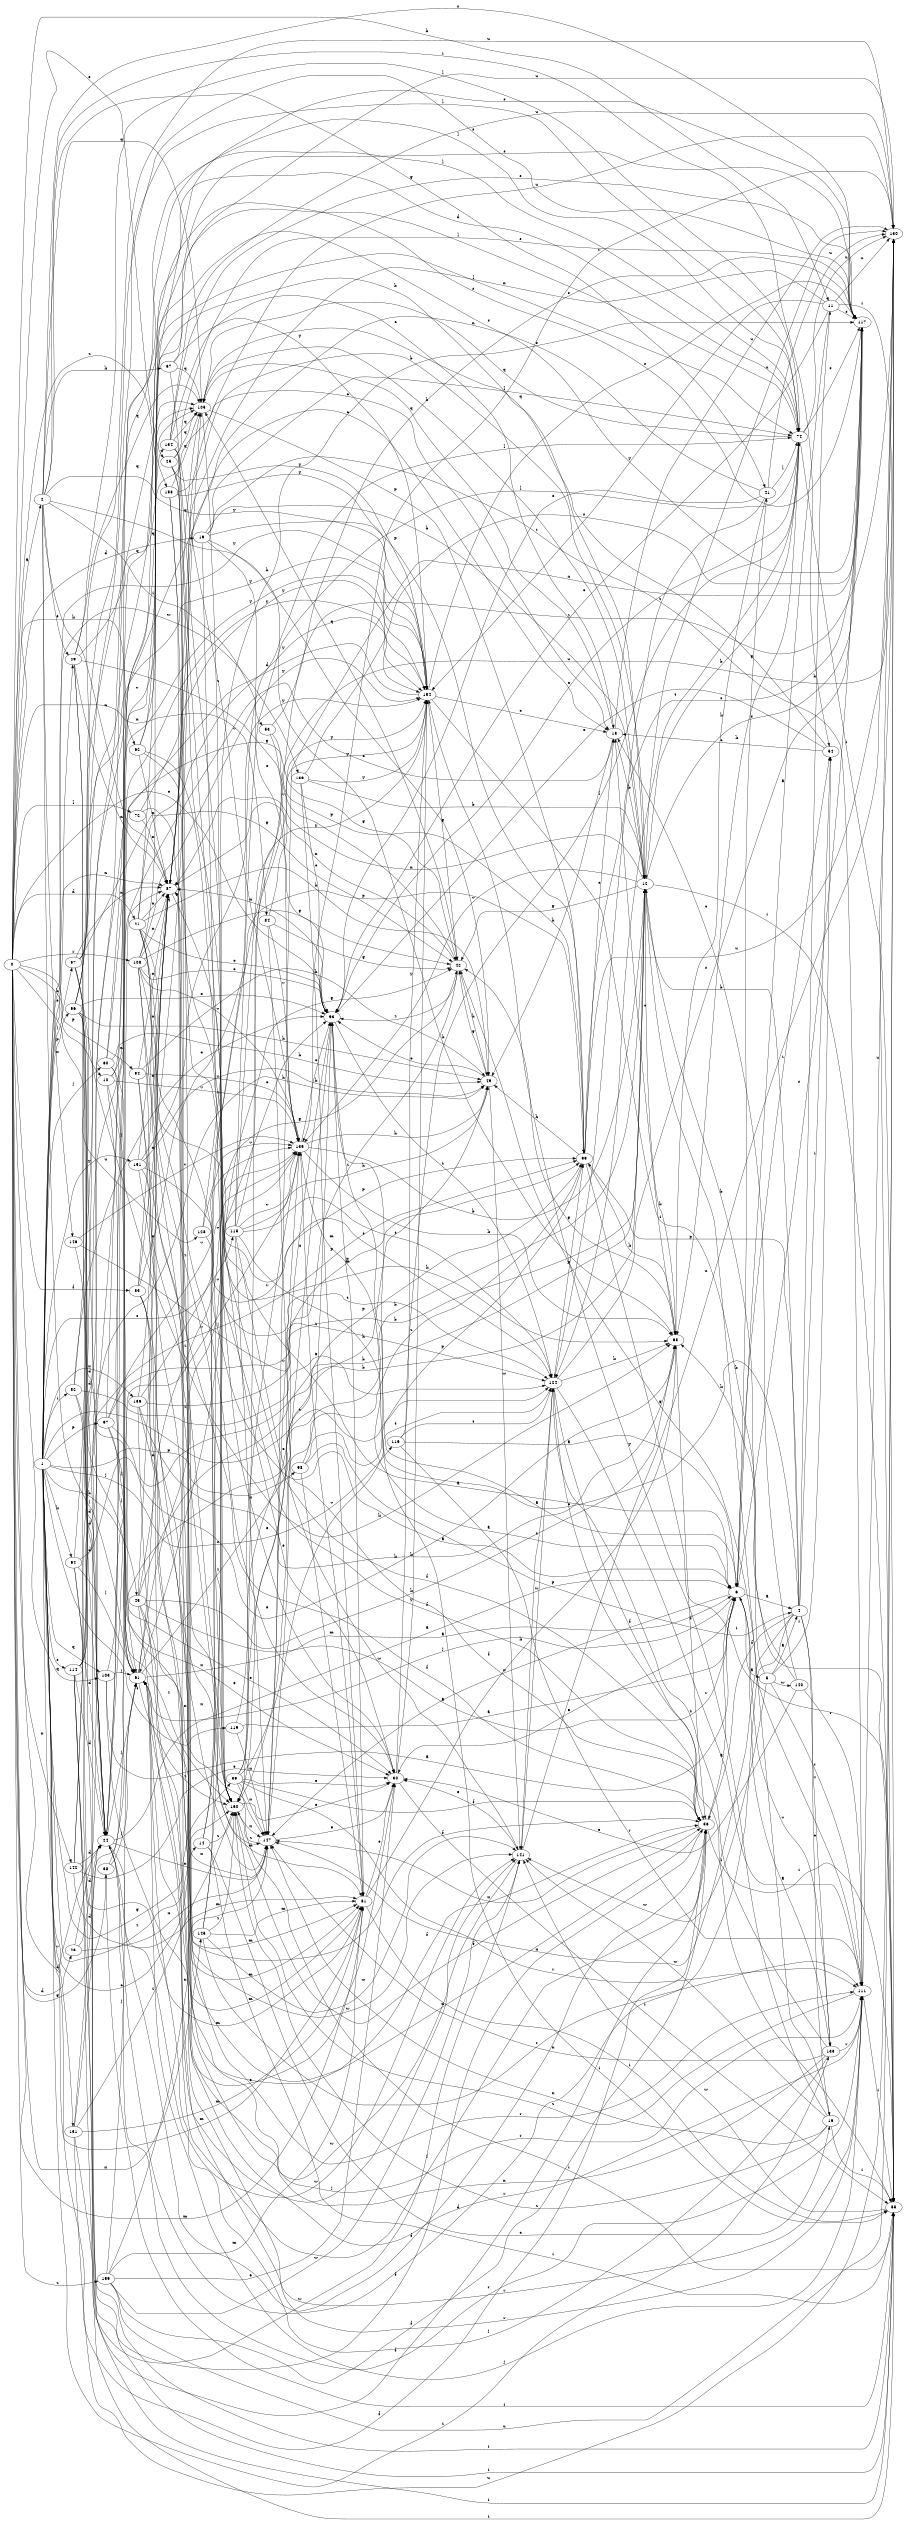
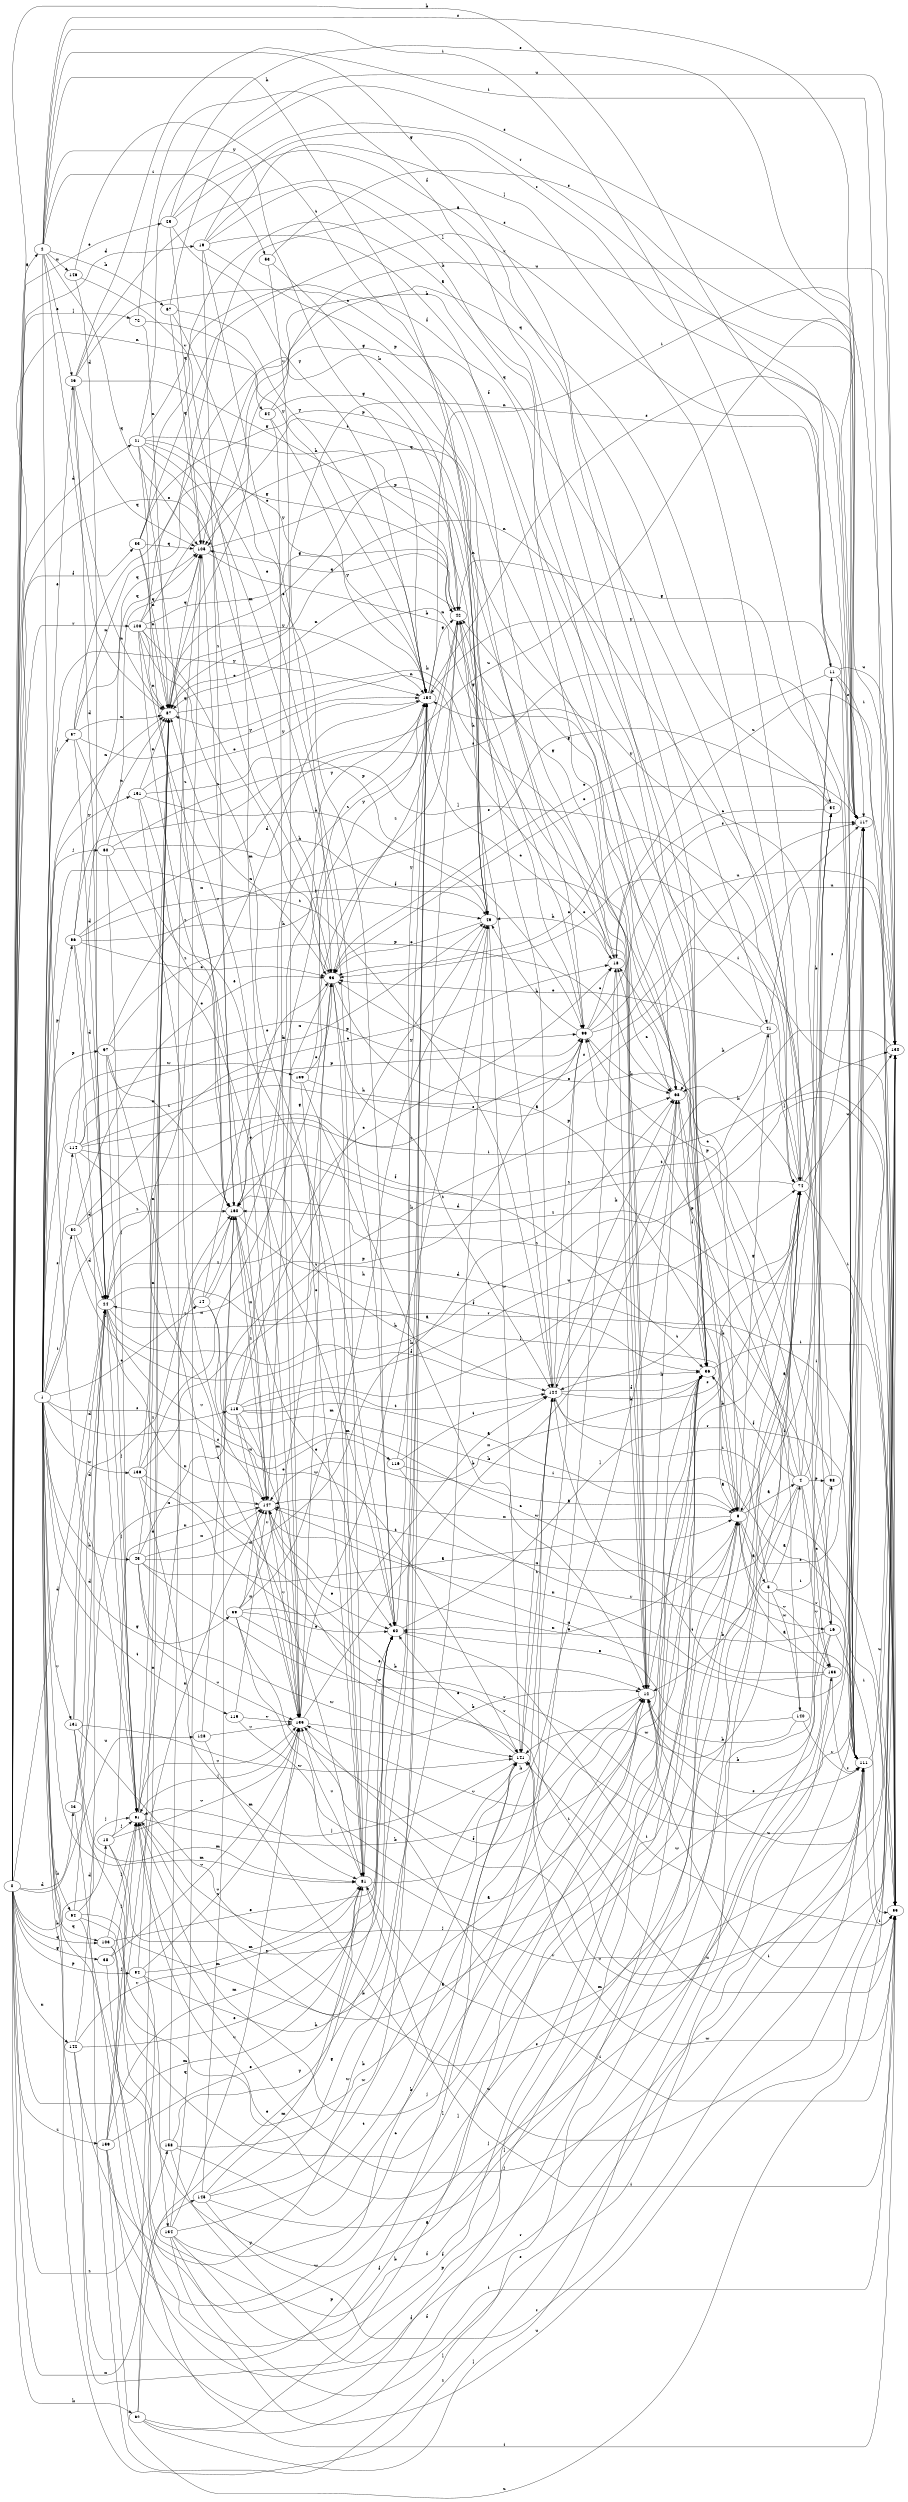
(396, 1557) -> (396, 942)
(526, 1576) -> (817, 1481)
